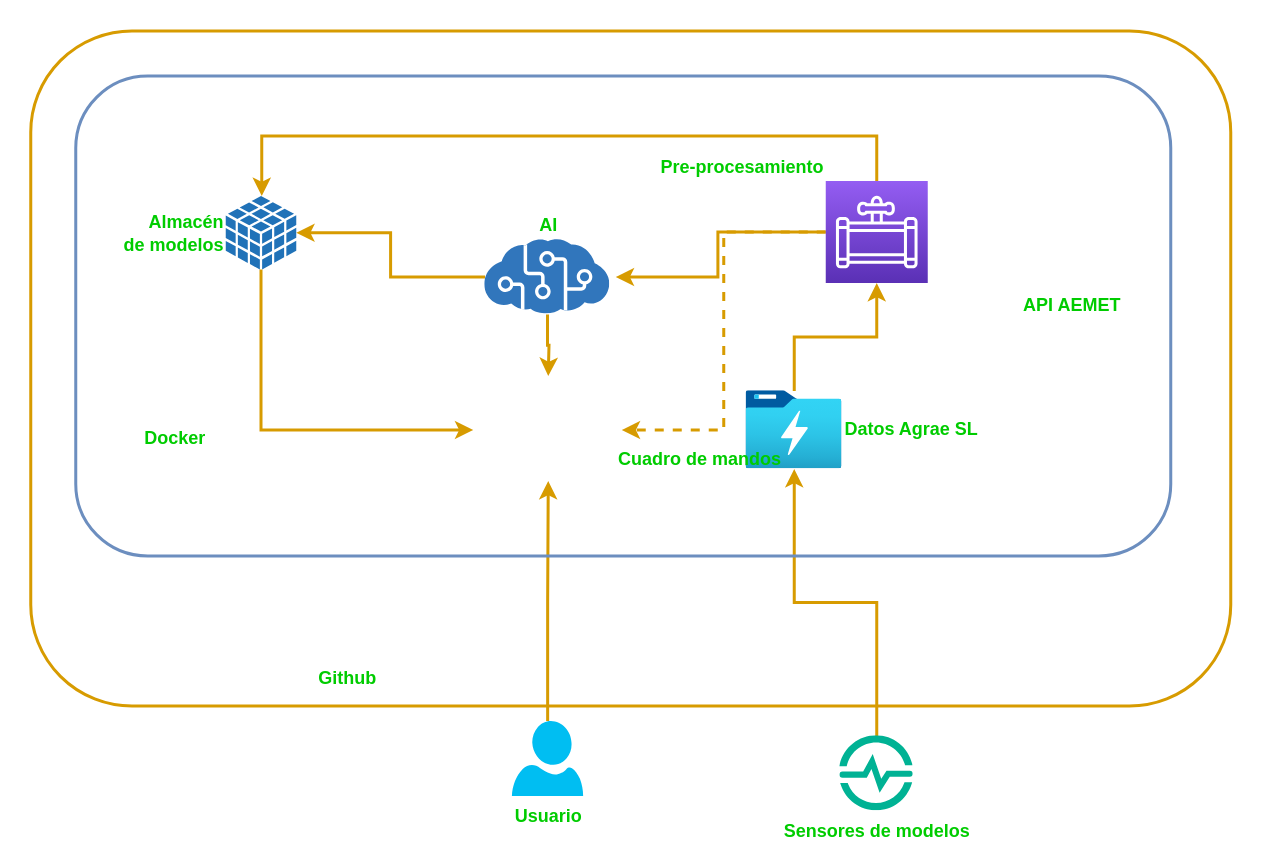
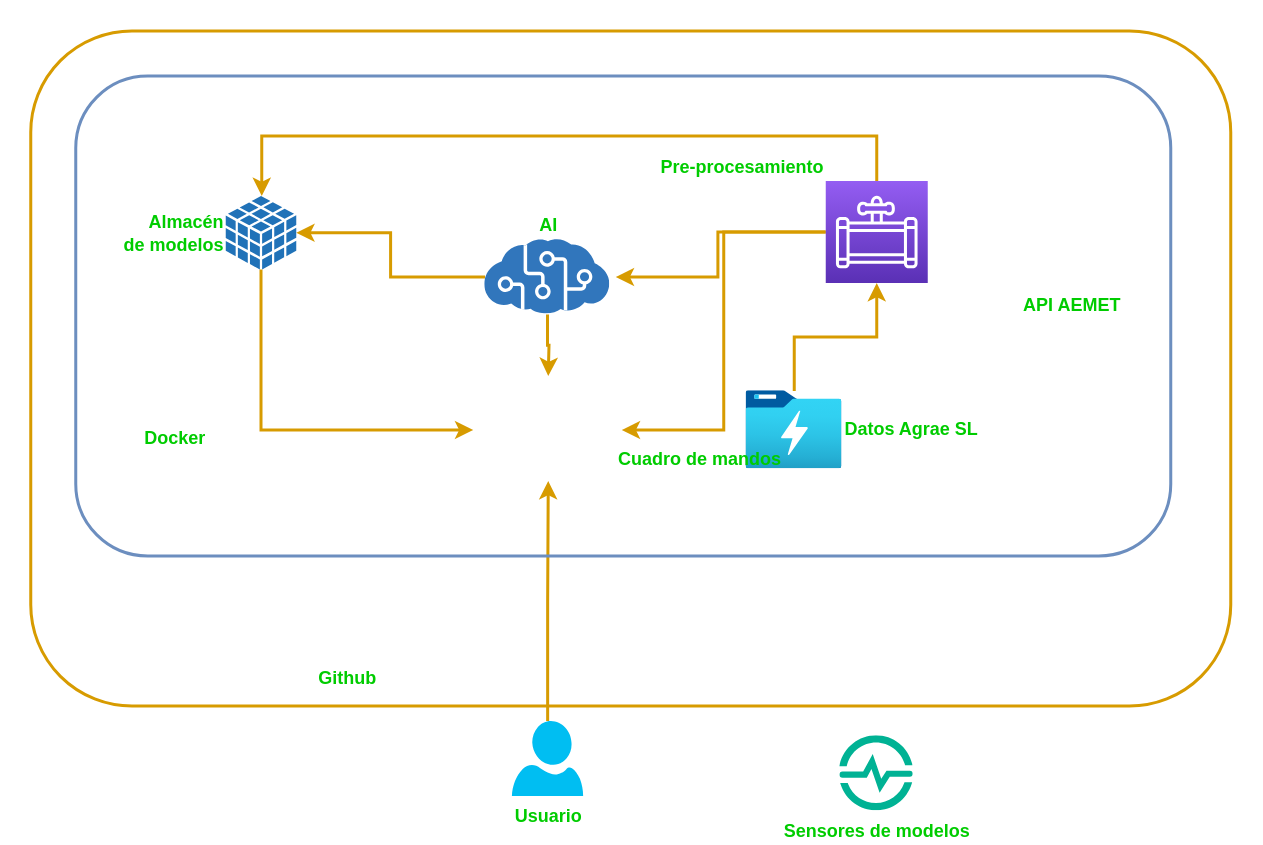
(724, 376) -> (724, 376)
(842, 602) -> none
